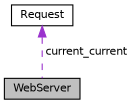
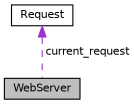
(85, 52) -> (86, 52)
